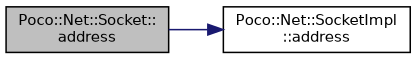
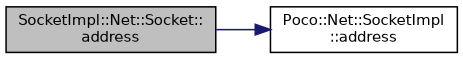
(87, 30) -> (111, 30)
